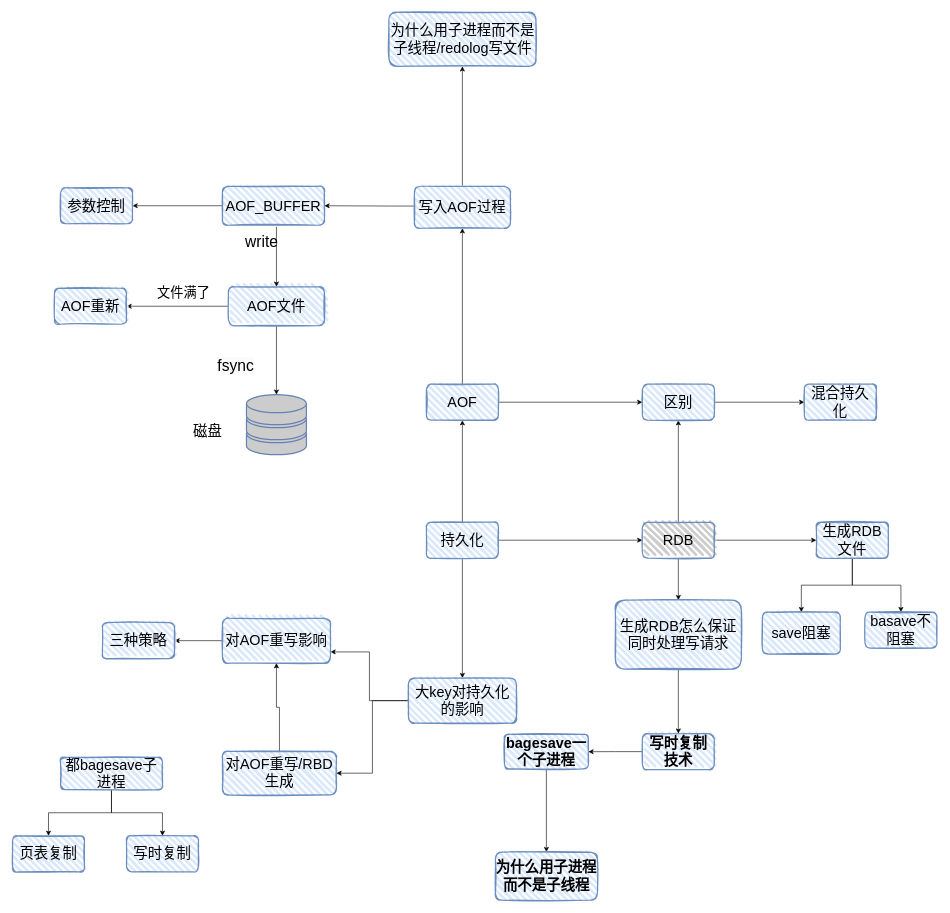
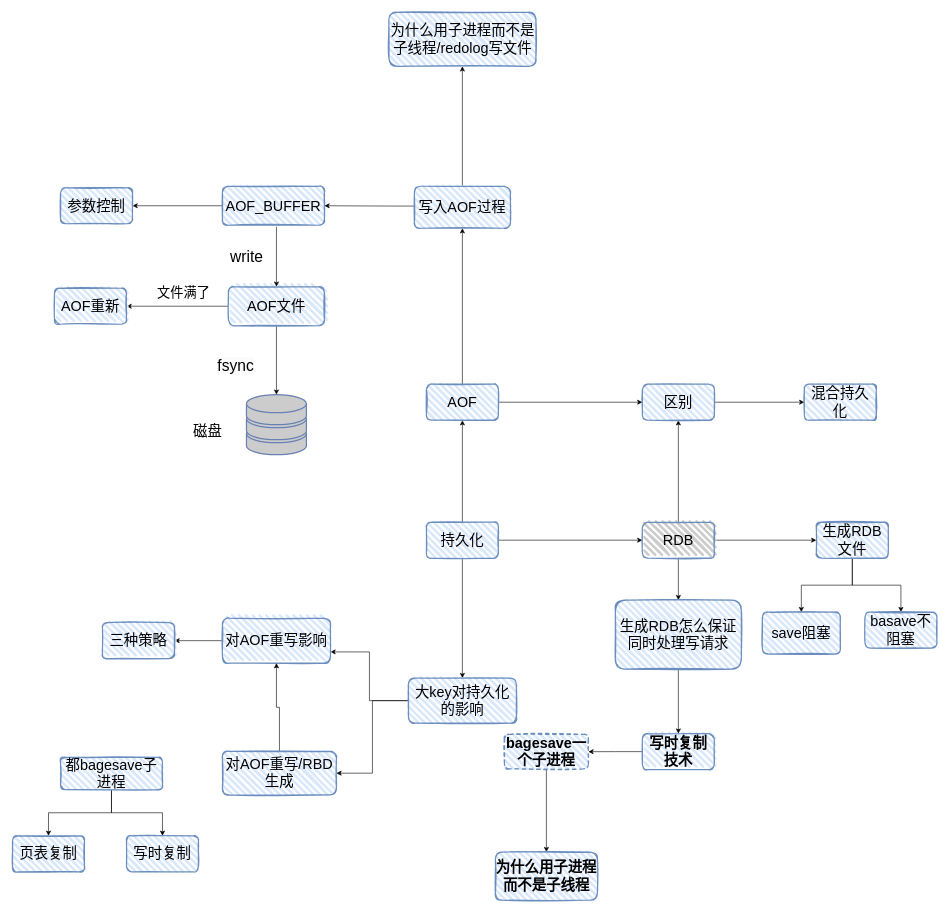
(261, 242) -> (246, 257)
(546, 752) -> (546, 752)
